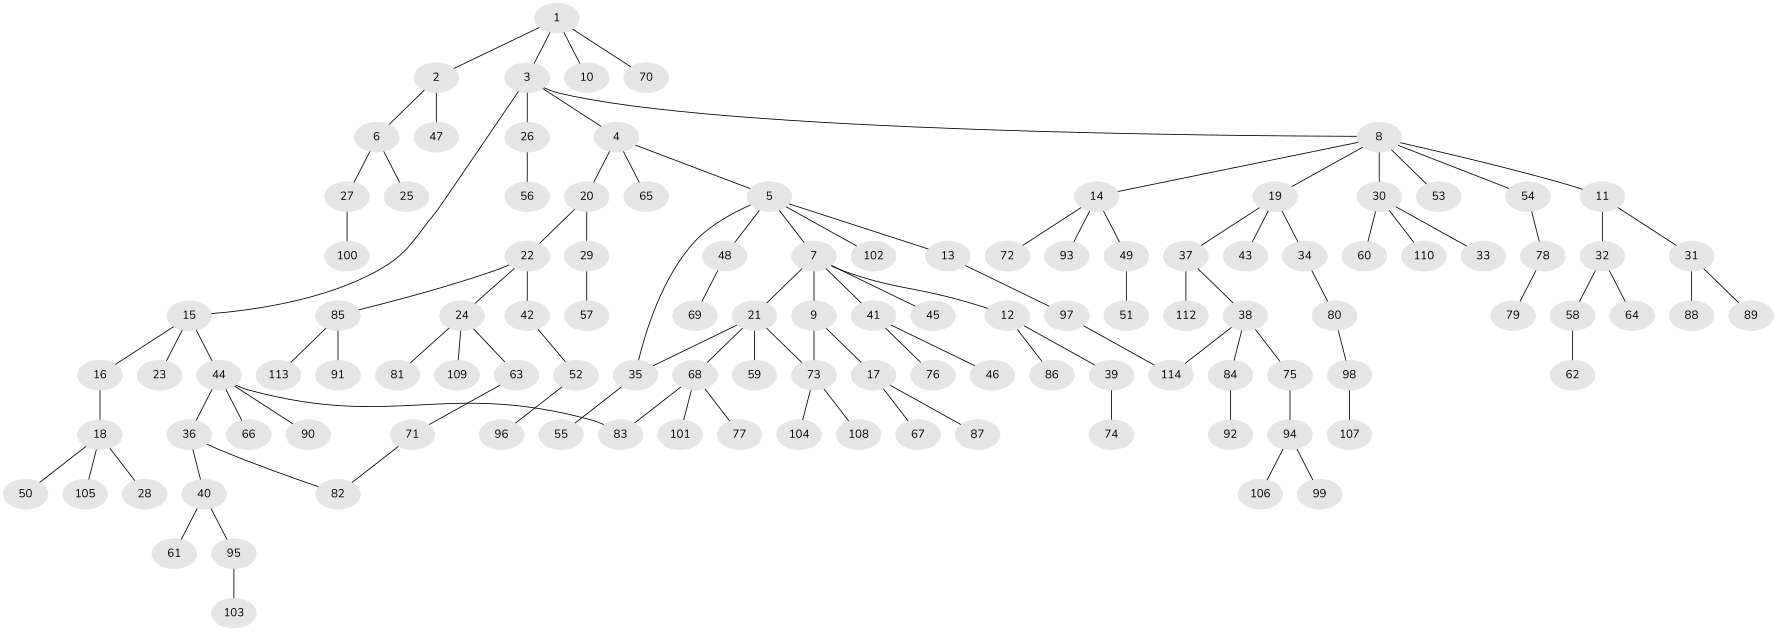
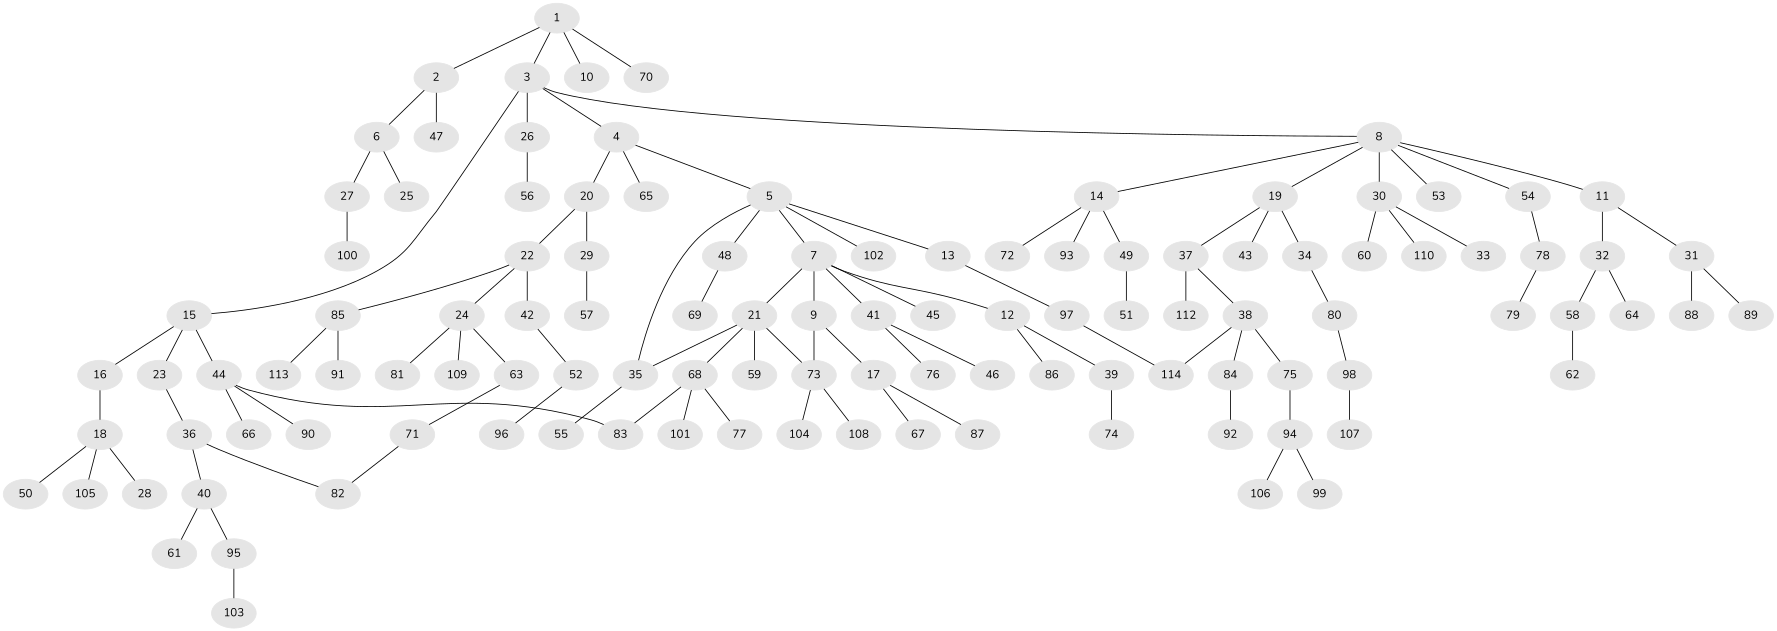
(204, 405) -> (174, 405)
